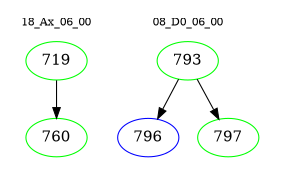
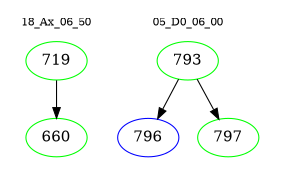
(57, 23) -> (57, 23)
(188, 23) -> (188, 23)
(57, 138) -> (57, 138)
